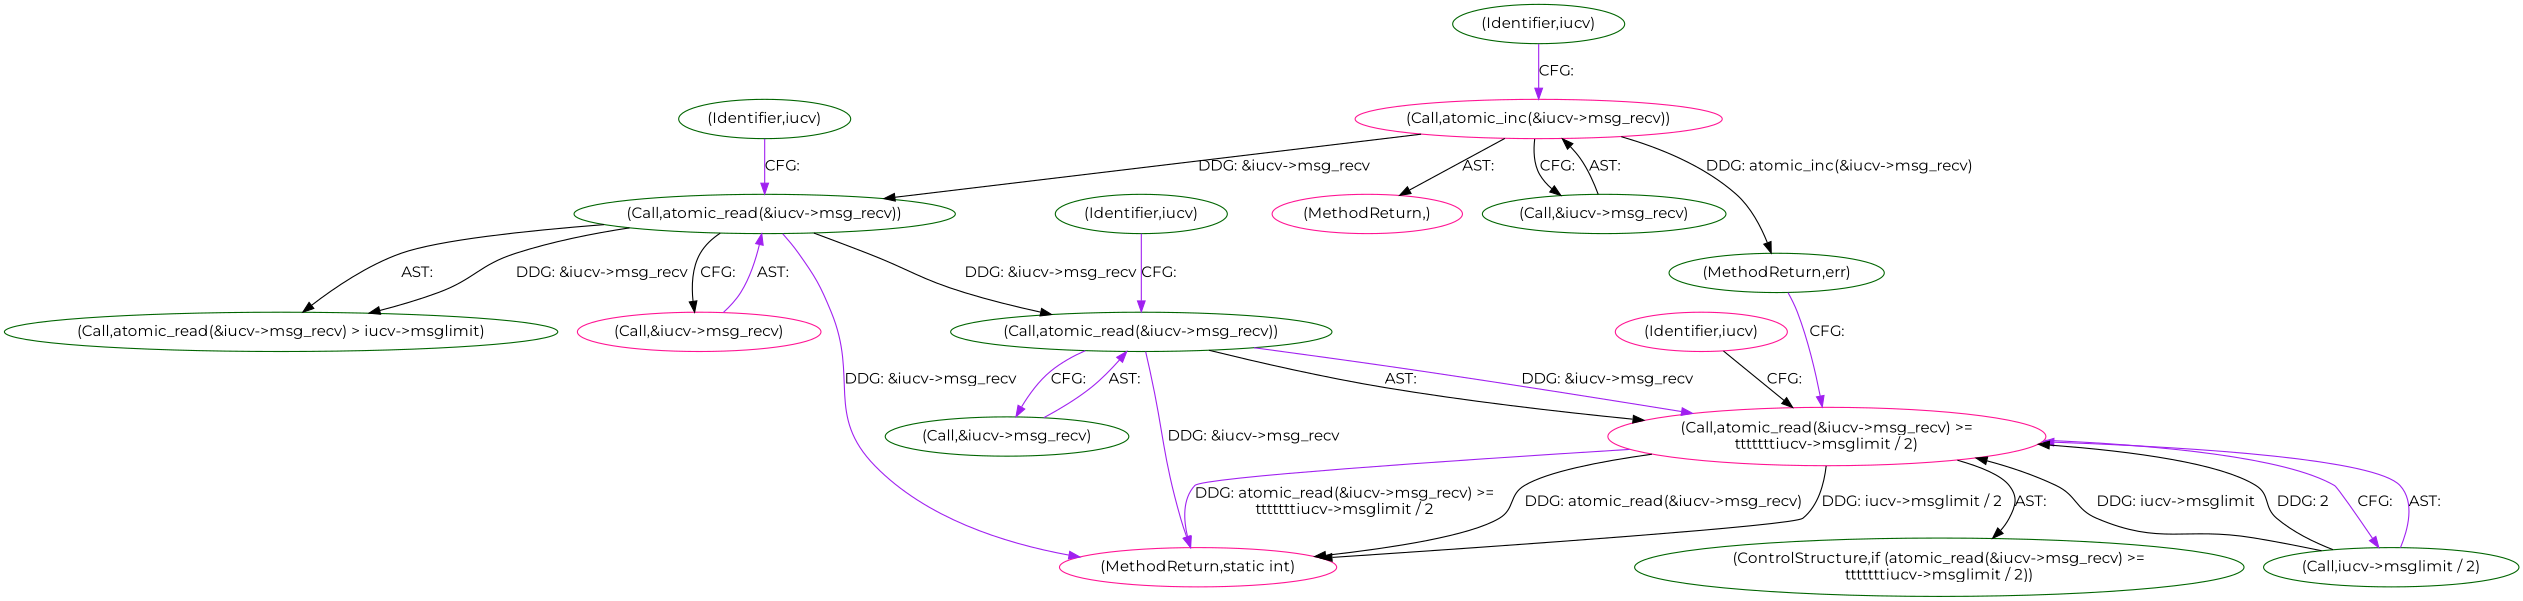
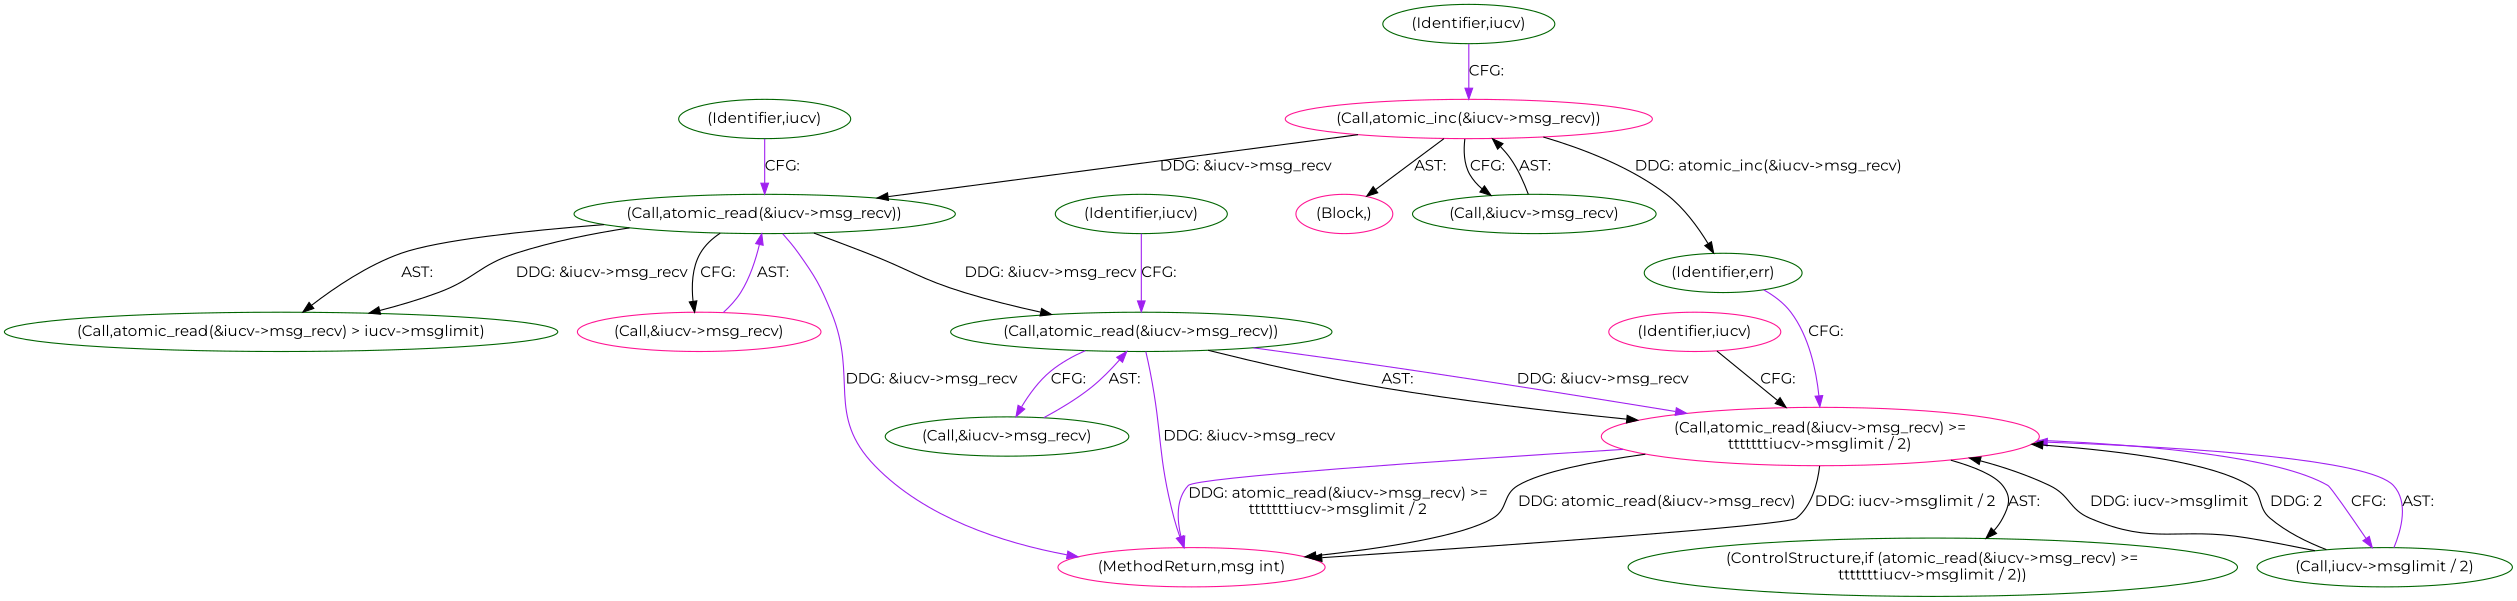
(1367, 214) -> (1344, 214)
(1777, 273) -> (1723, 273)
(1198, 567) -> (1192, 567)
